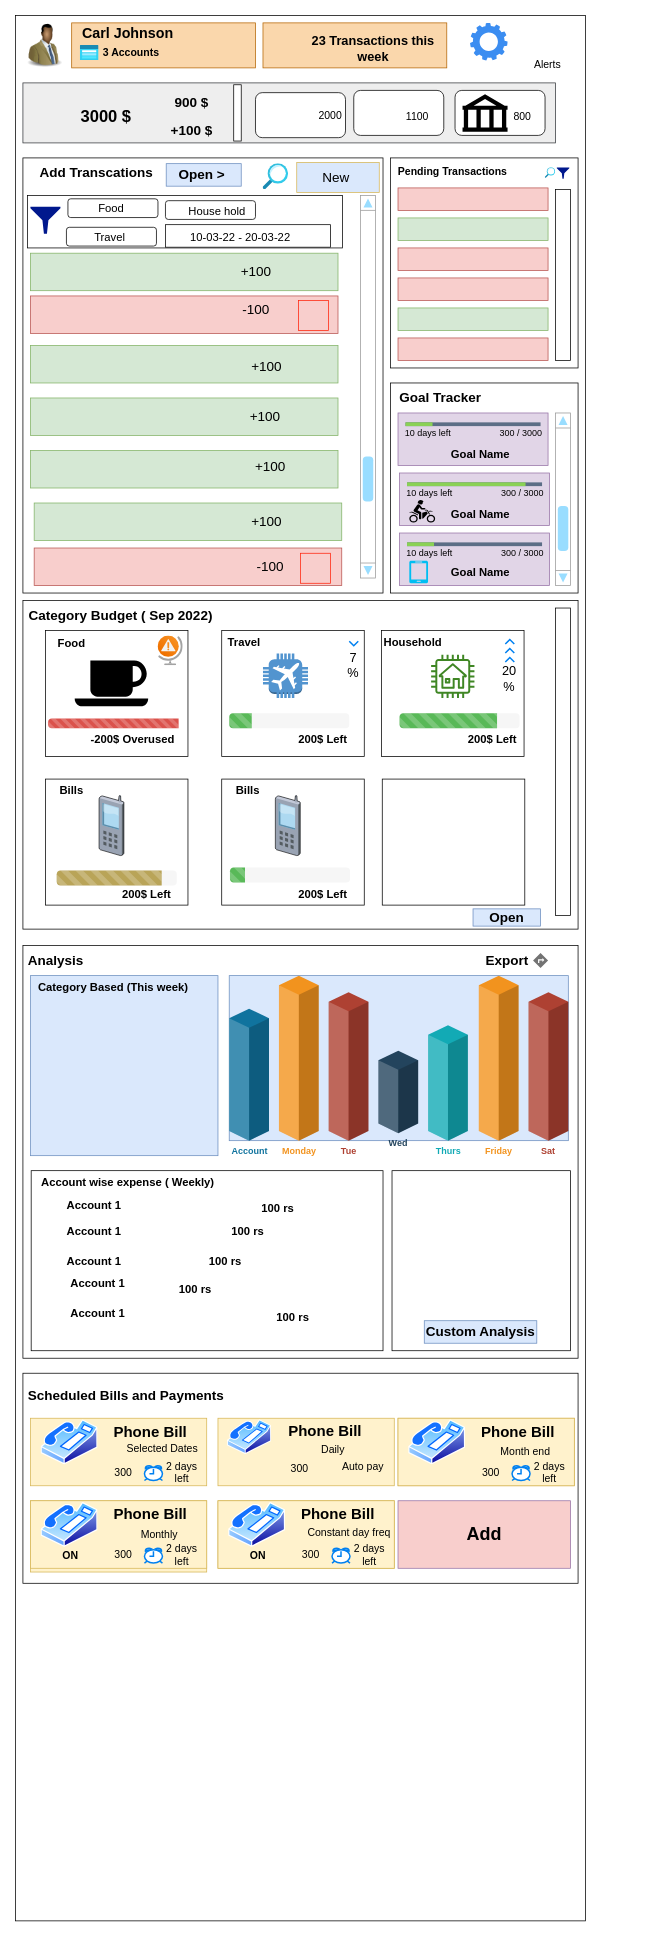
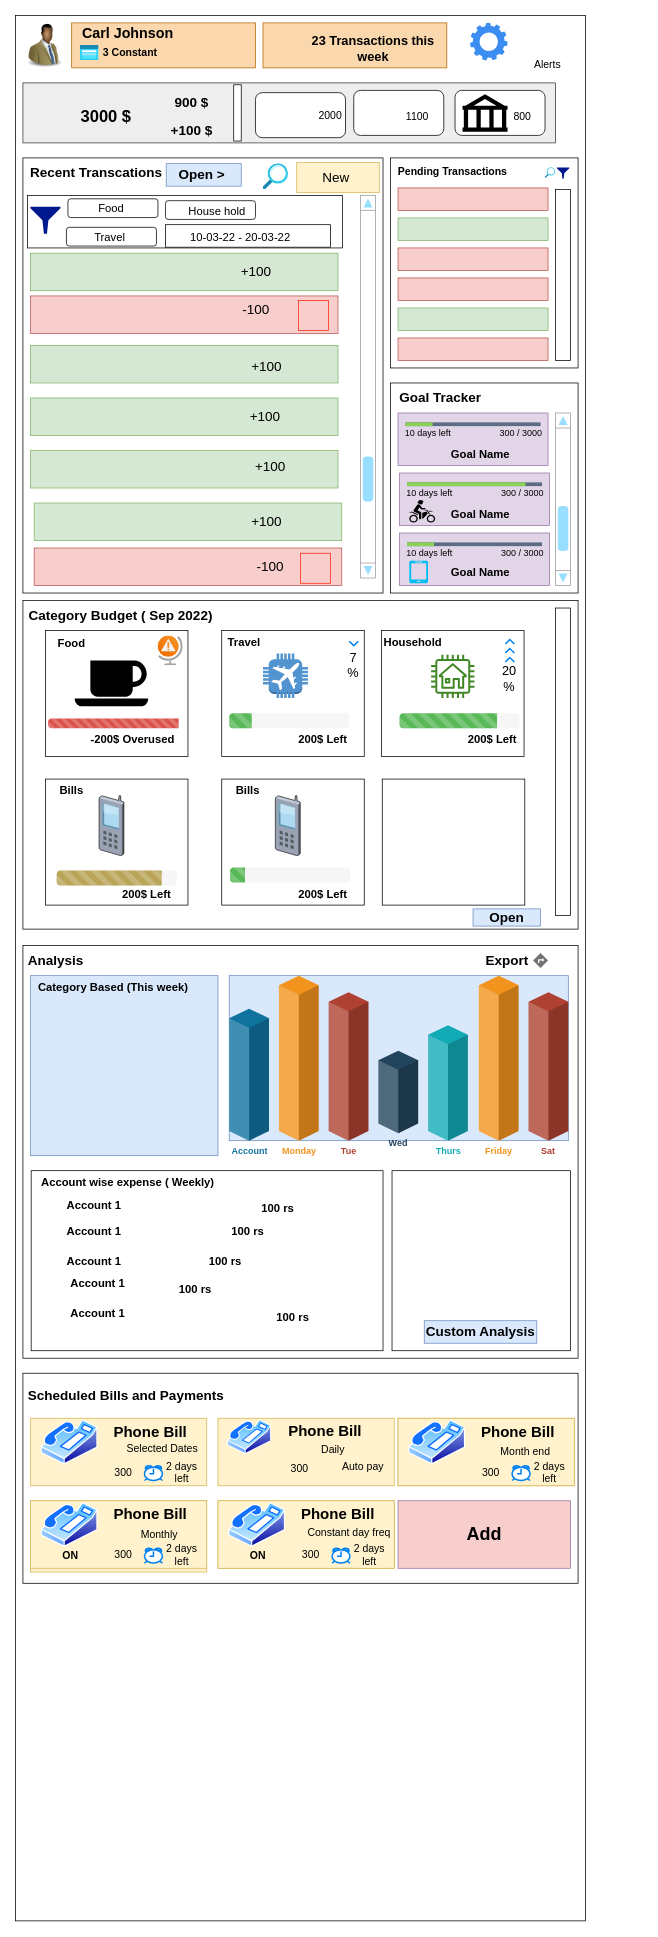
(131, 53) -> (131, 53)
(96, 173) -> (96, 173)
(338, 177) -> (338, 177)
